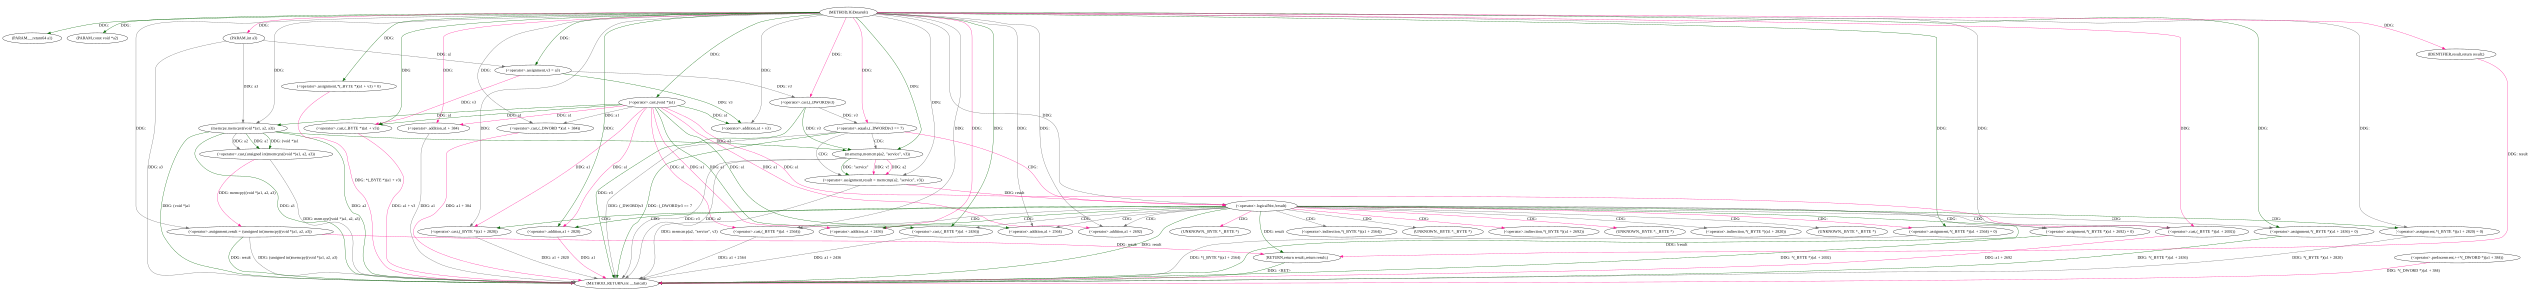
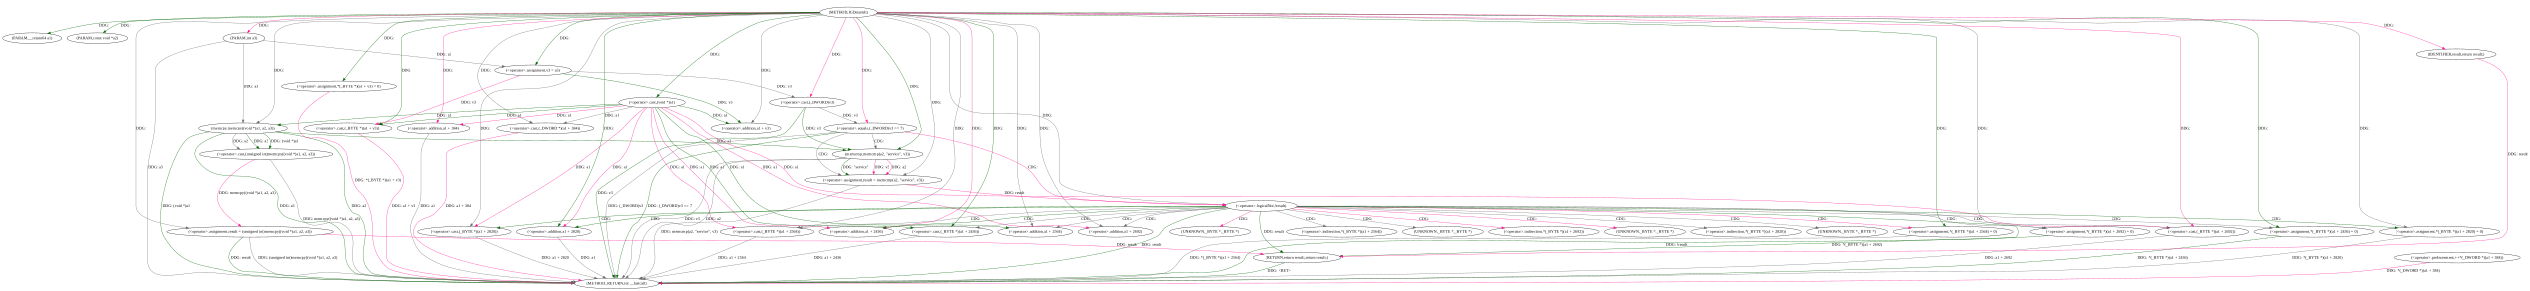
(578, 260) -> (578, 260)
(1355, 271) -> (1695, 247)
(1416, 274) -> (1416, 274)
